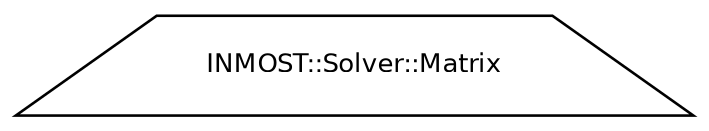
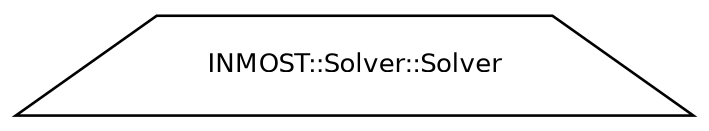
(355, 66) -> (355, 66)
